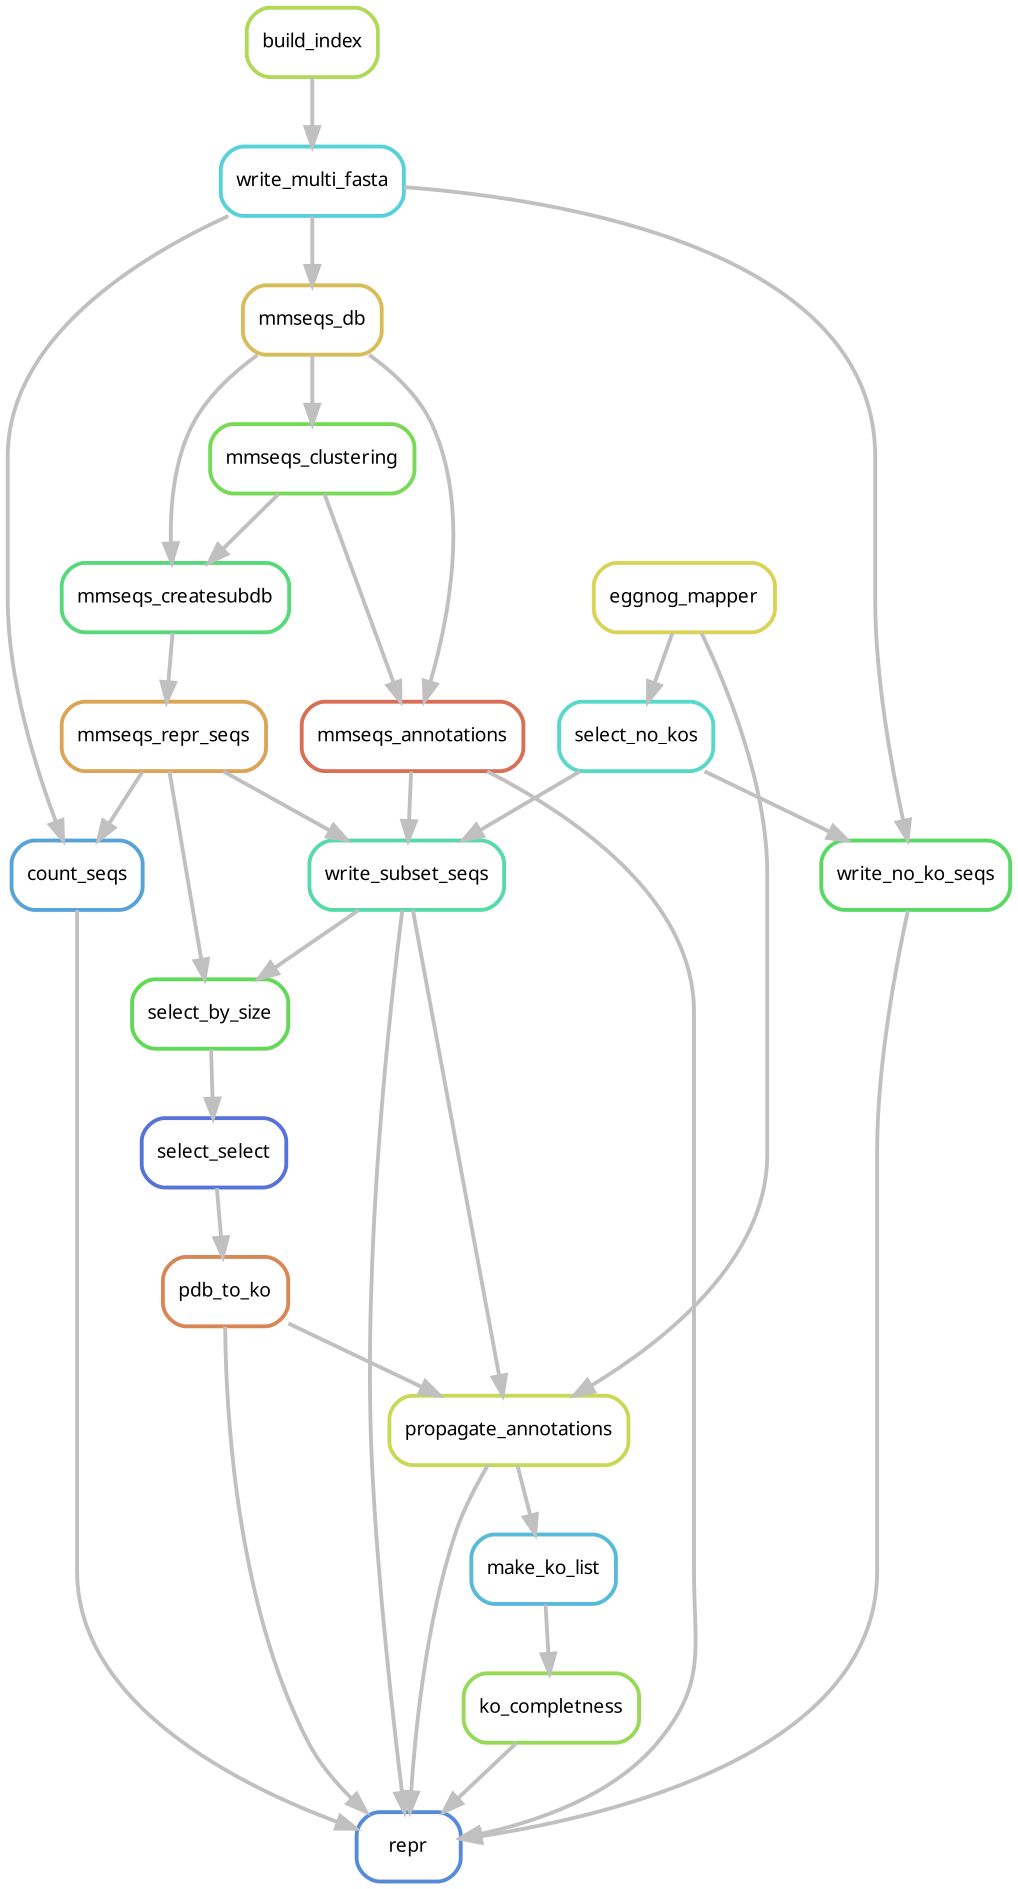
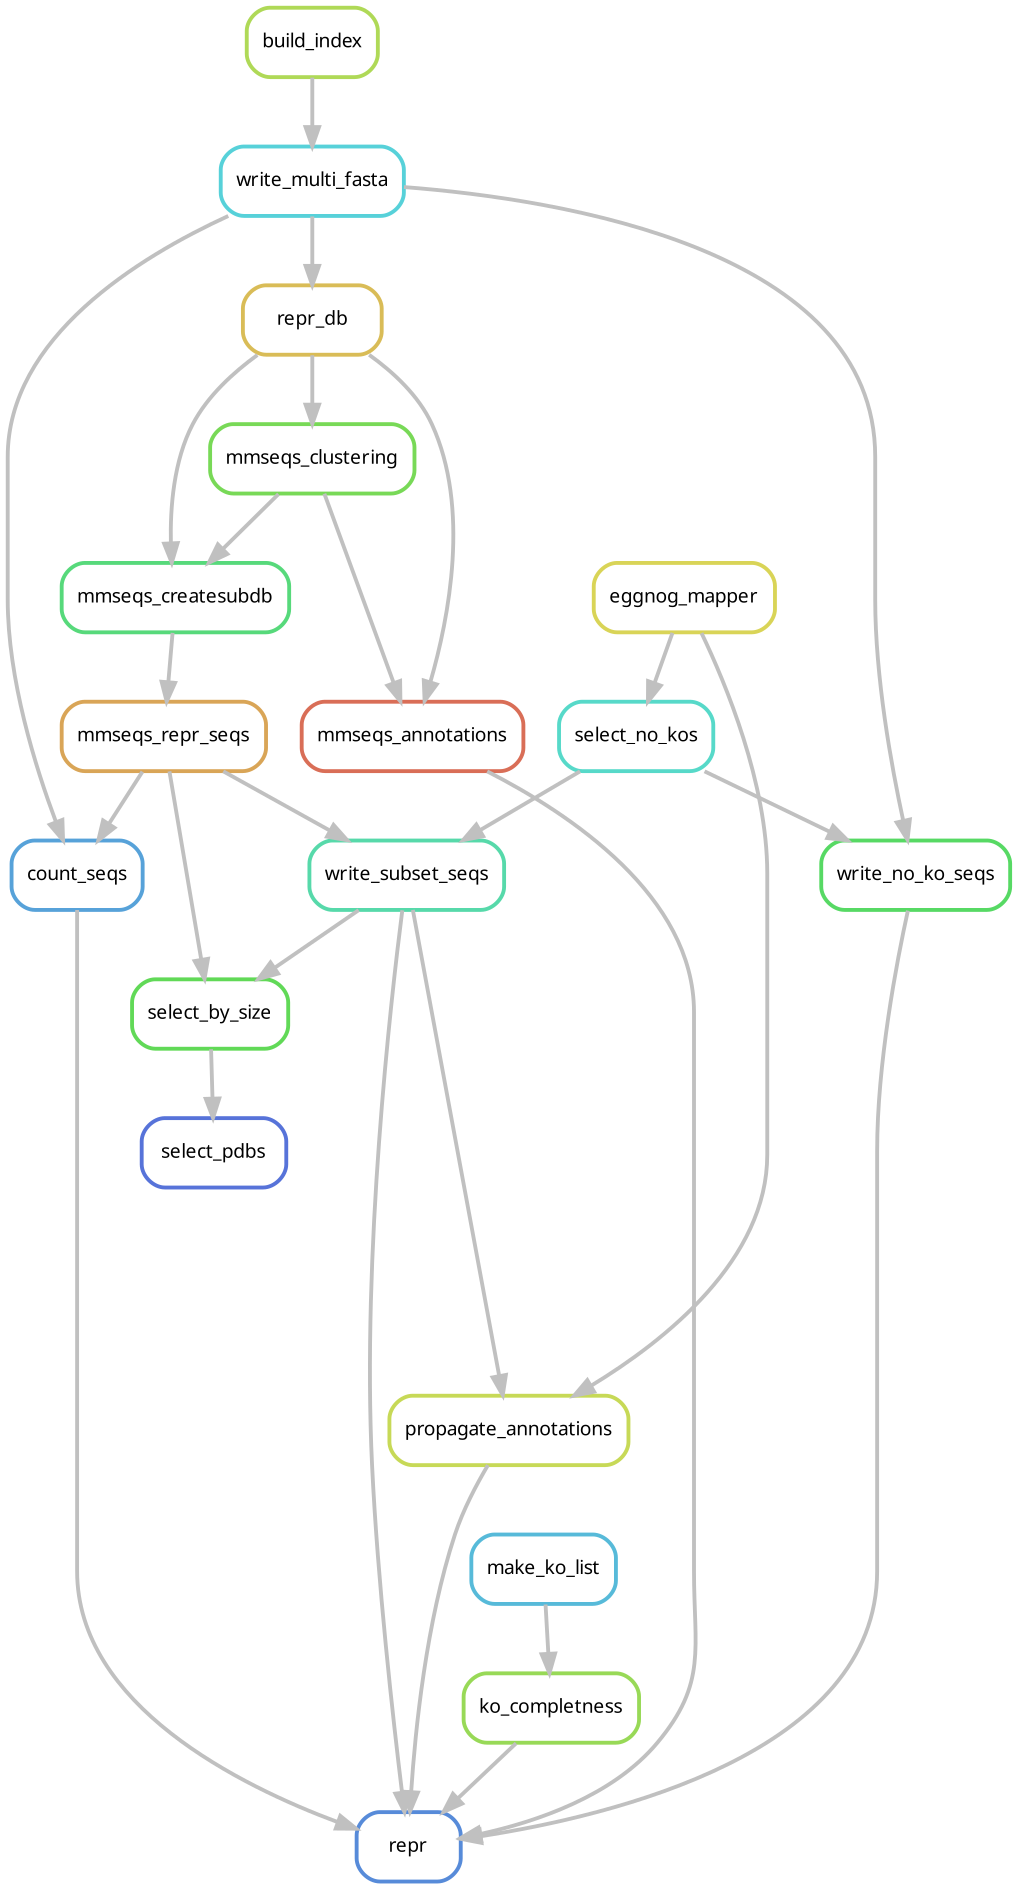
(312, 320) -> (312, 320)
(410, 796) -> none
(214, 1153) -> (214, 1153)
(226, 1292) -> none
(524, 1491) -> none
